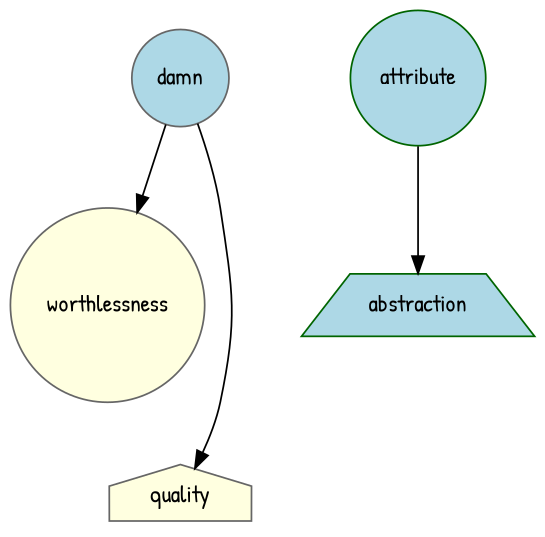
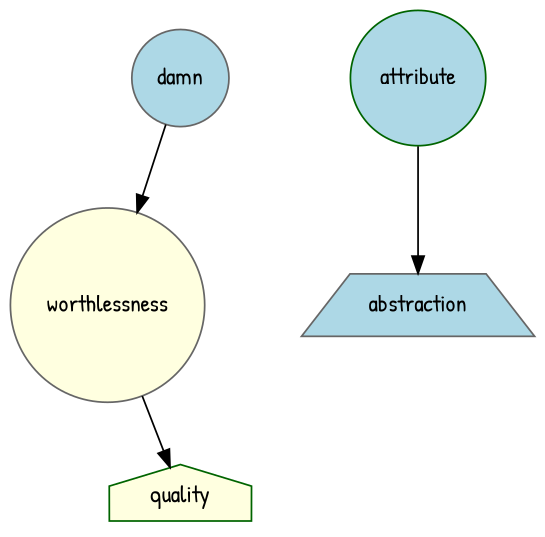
(231, 288) -> (153, 423)
(418, 305) -> (418, 305)
(180, 496) -> (180, 496)
